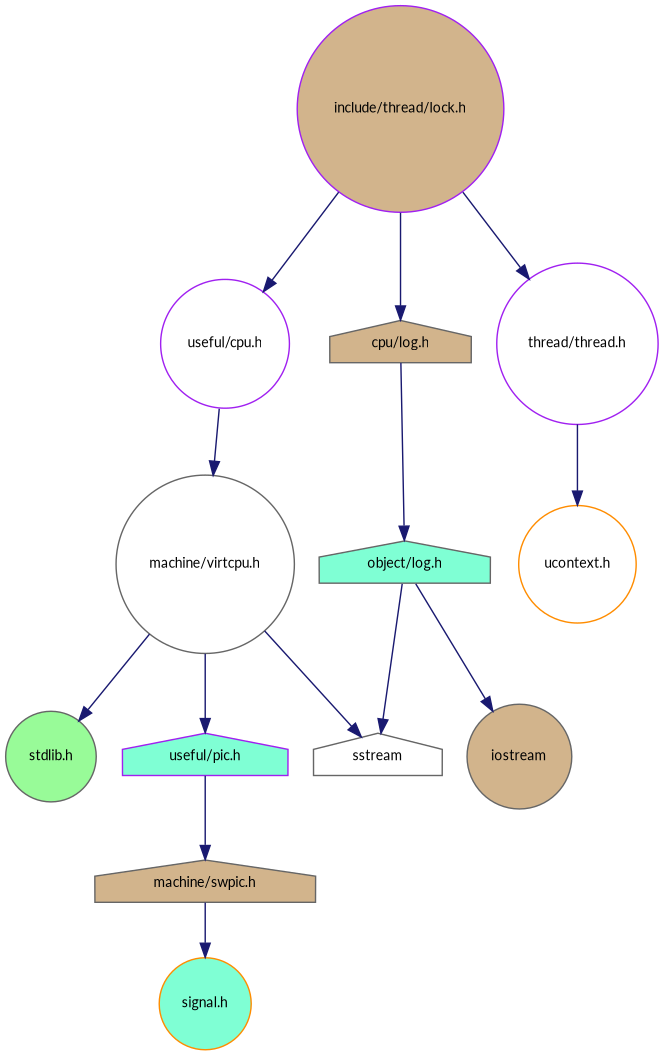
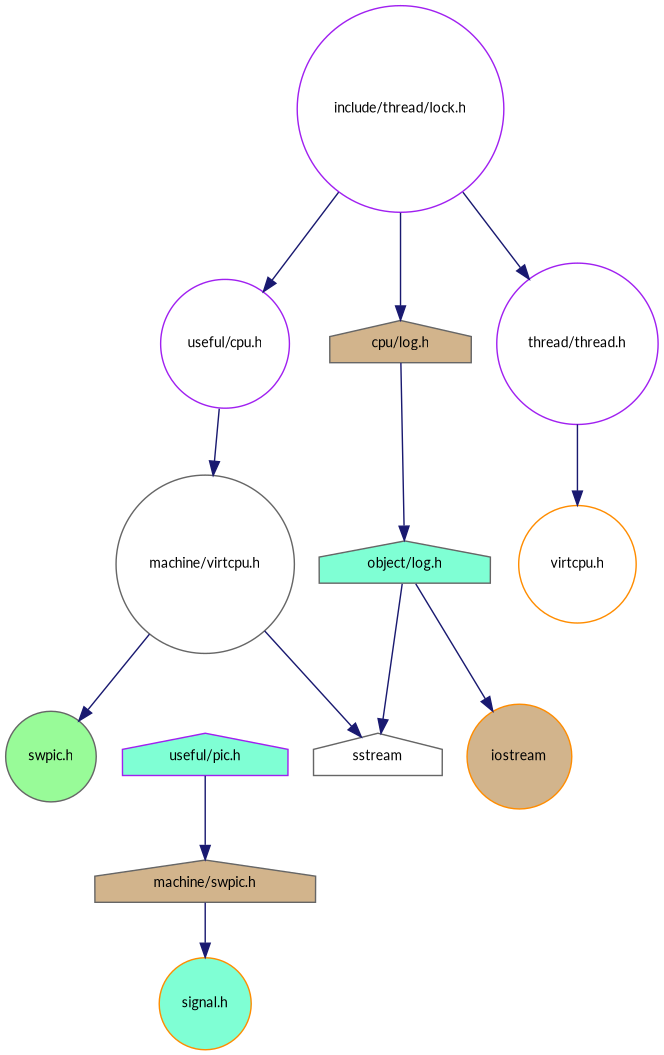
(401, 109) -> (401, 109)
(577, 564) -> (577, 564)
(205, 686) -> none
(51, 757) -> (51, 757)
(519, 757) -> (519, 757)
